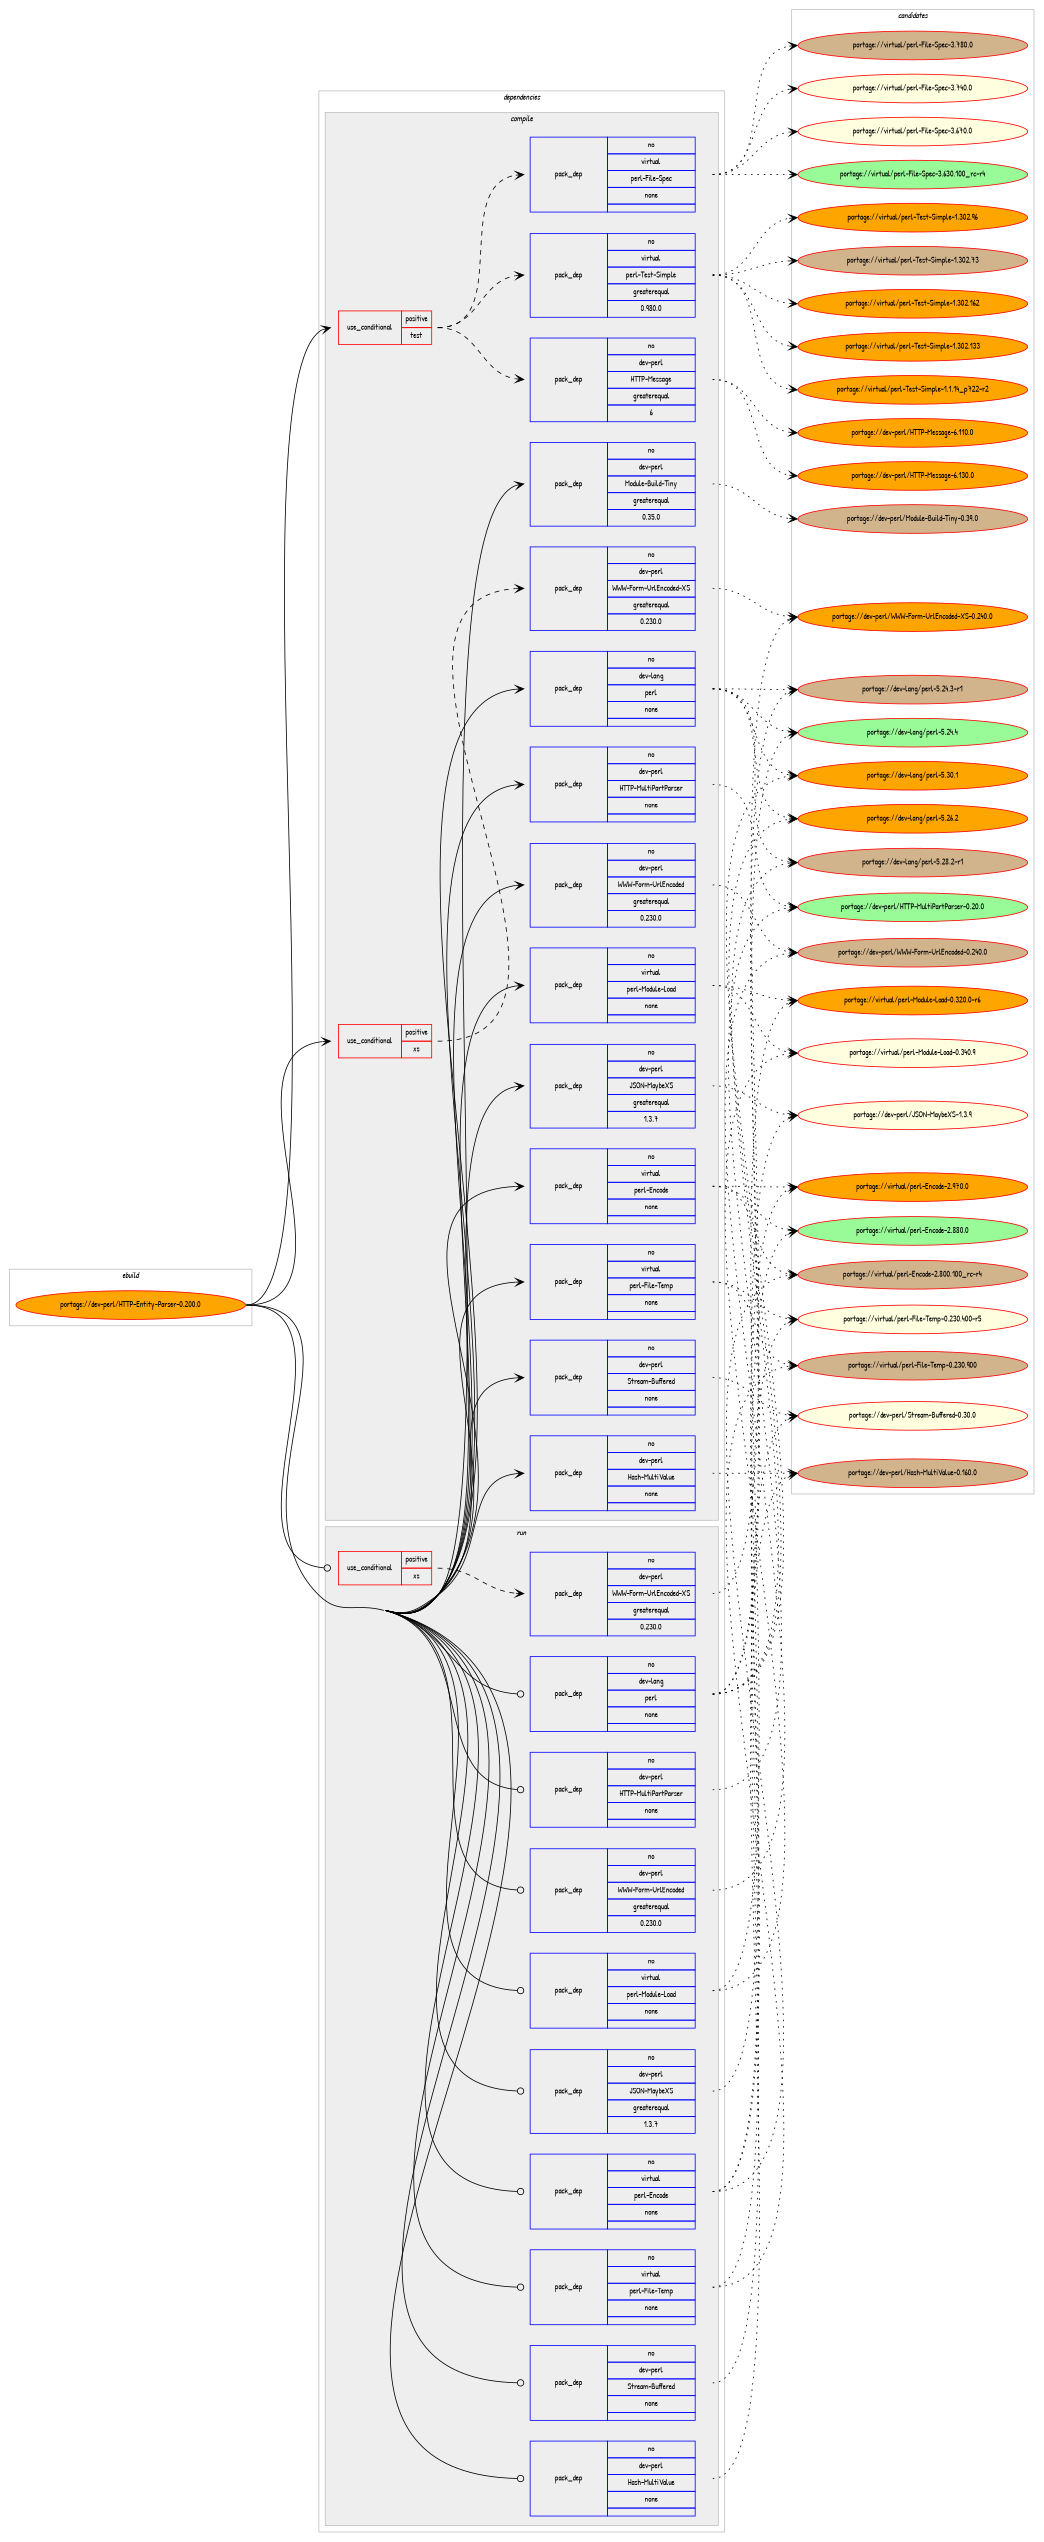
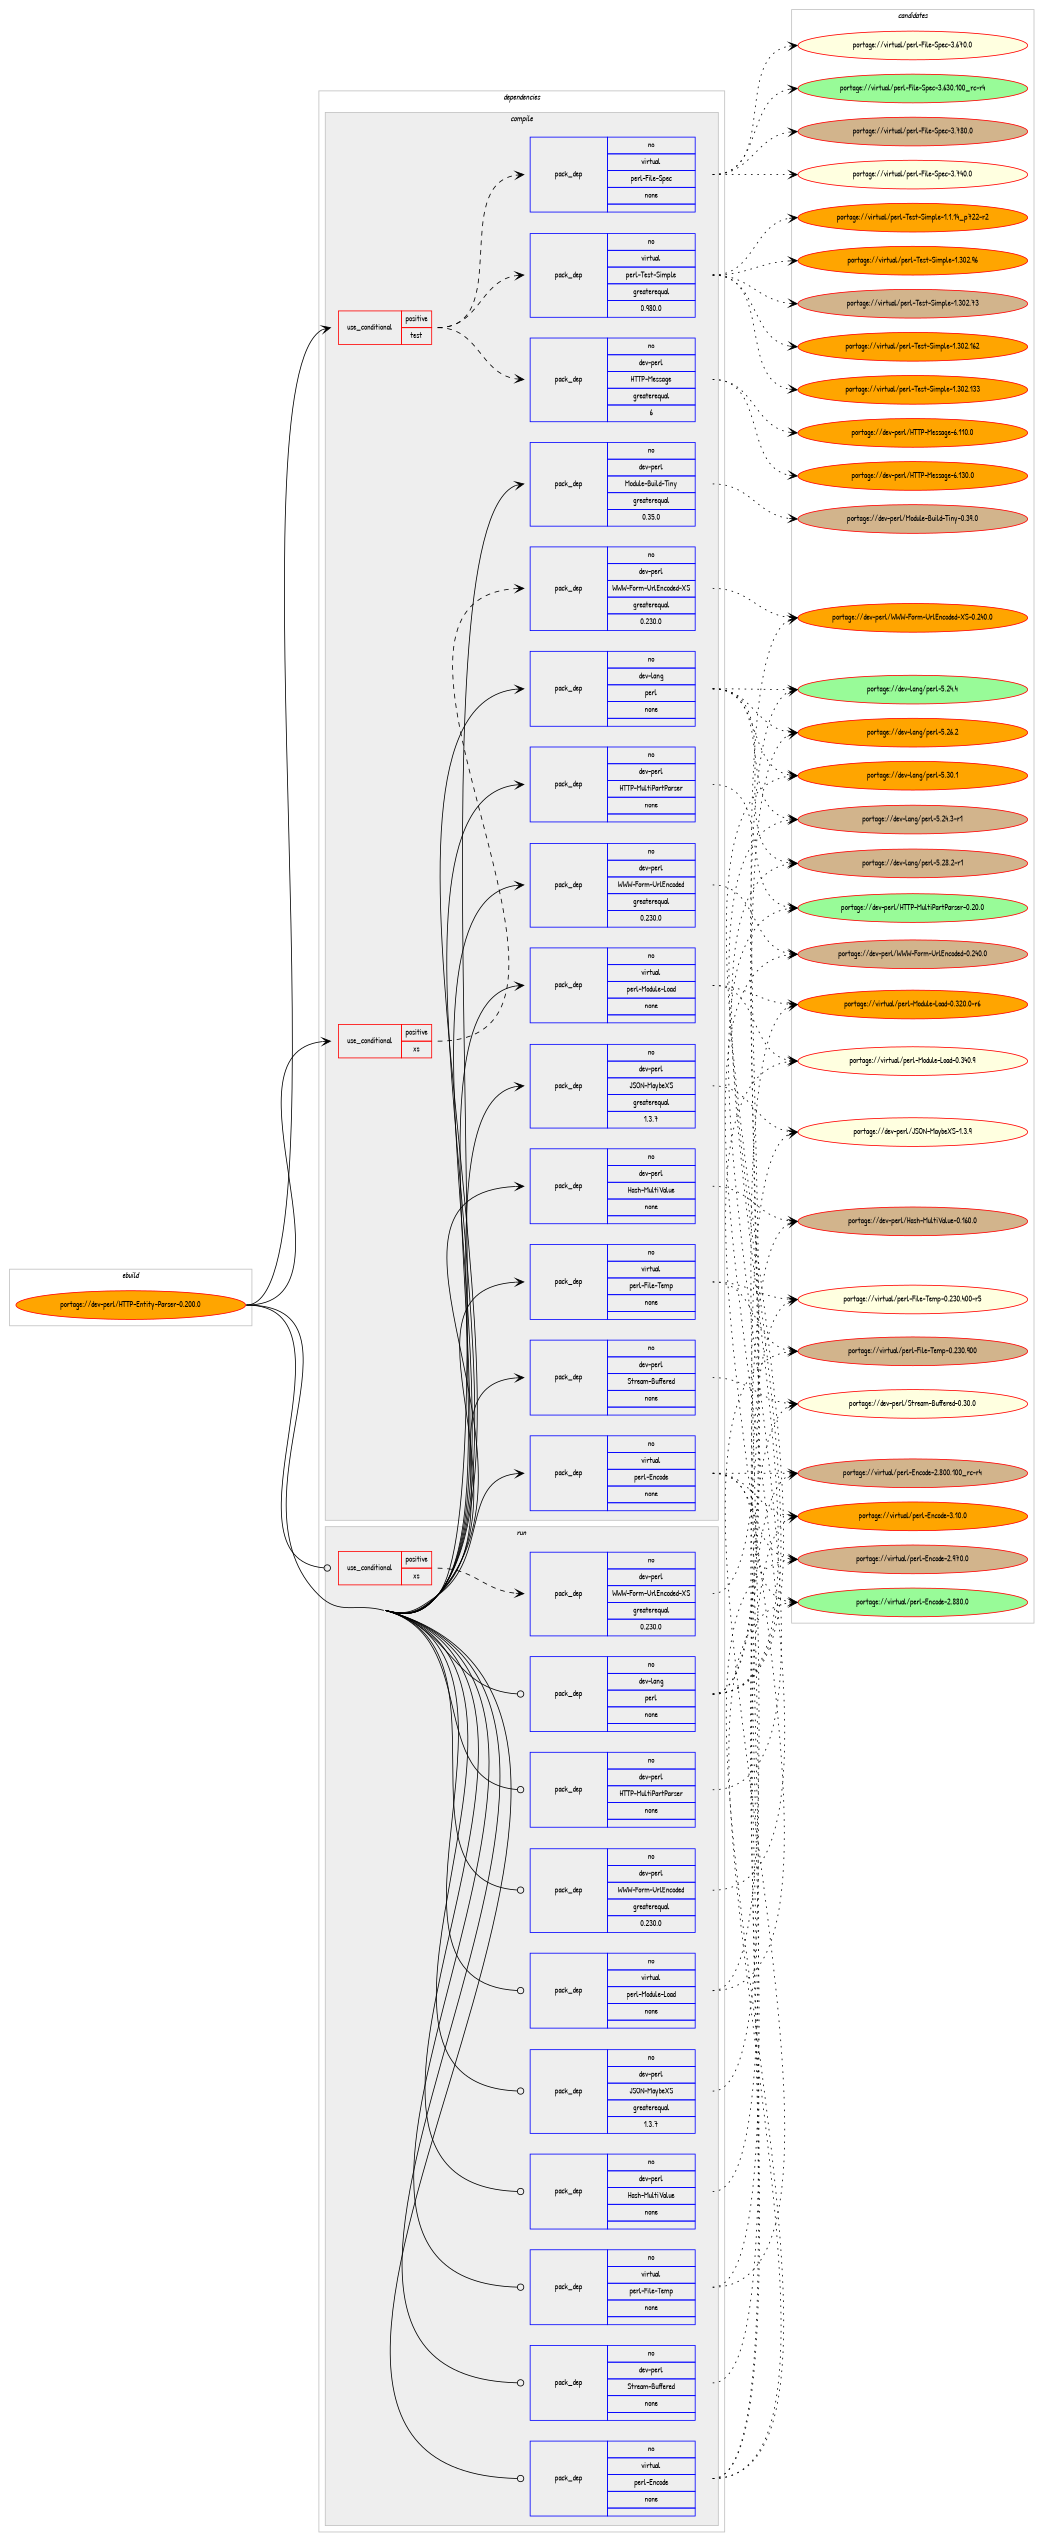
(913, 1187) -> (913, 1559)
none -> (913, 1516)
